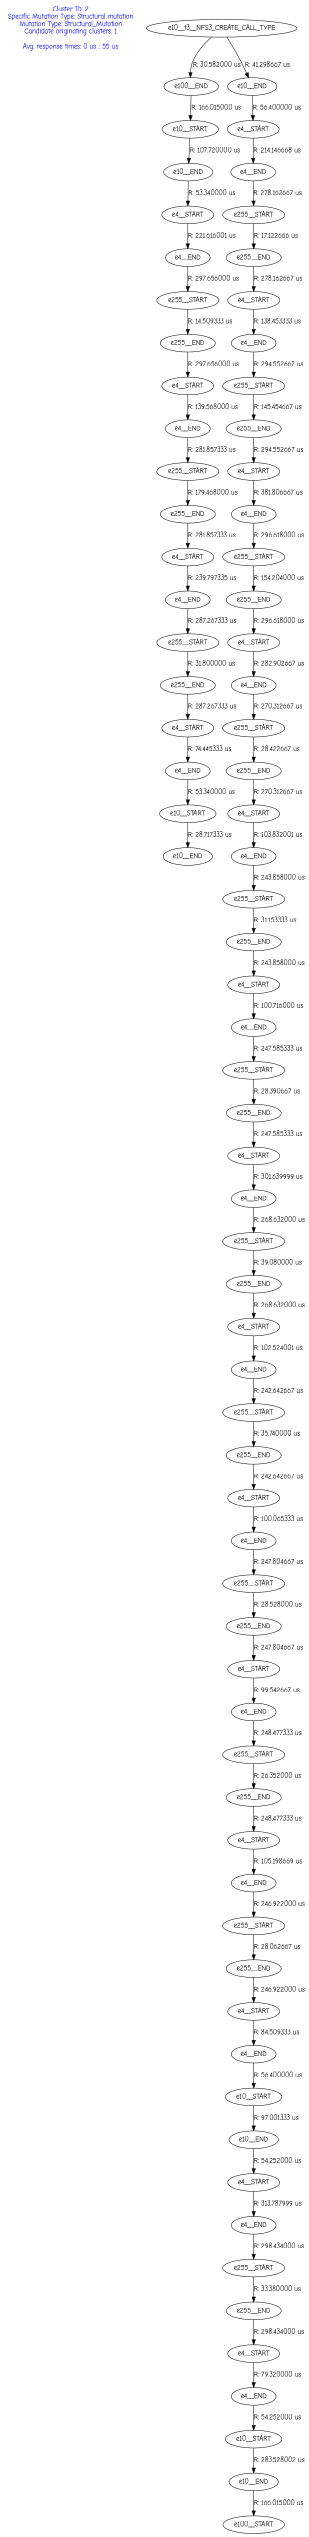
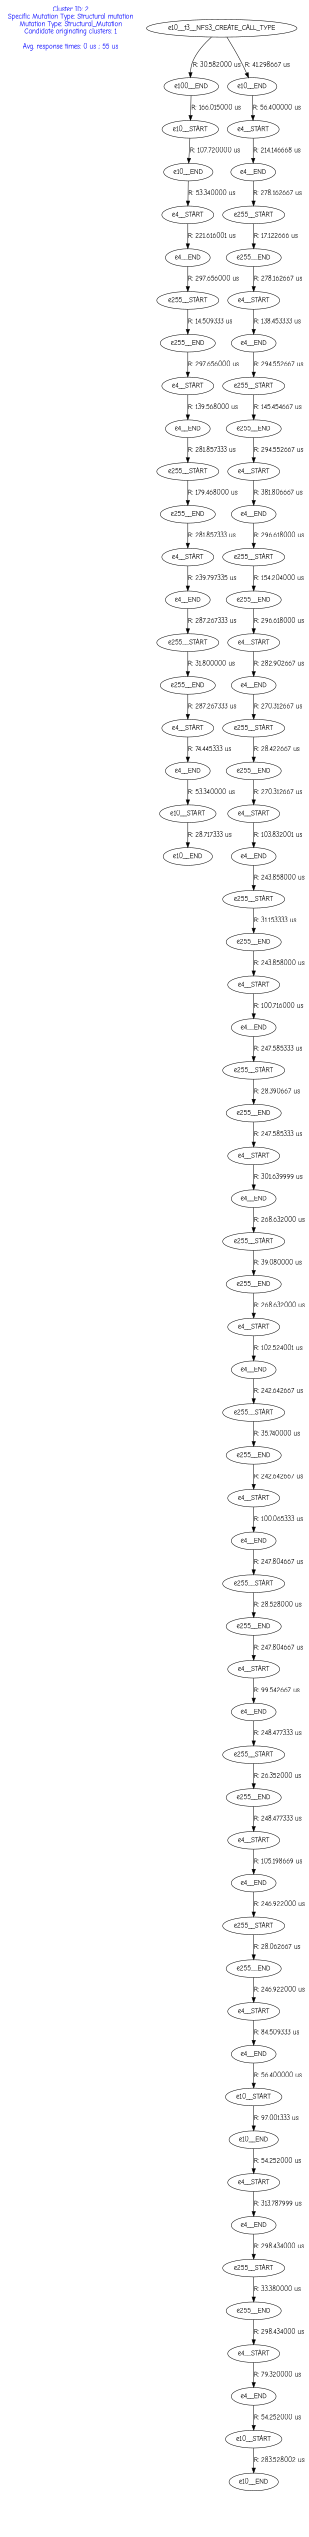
(254, 2525) -> none
